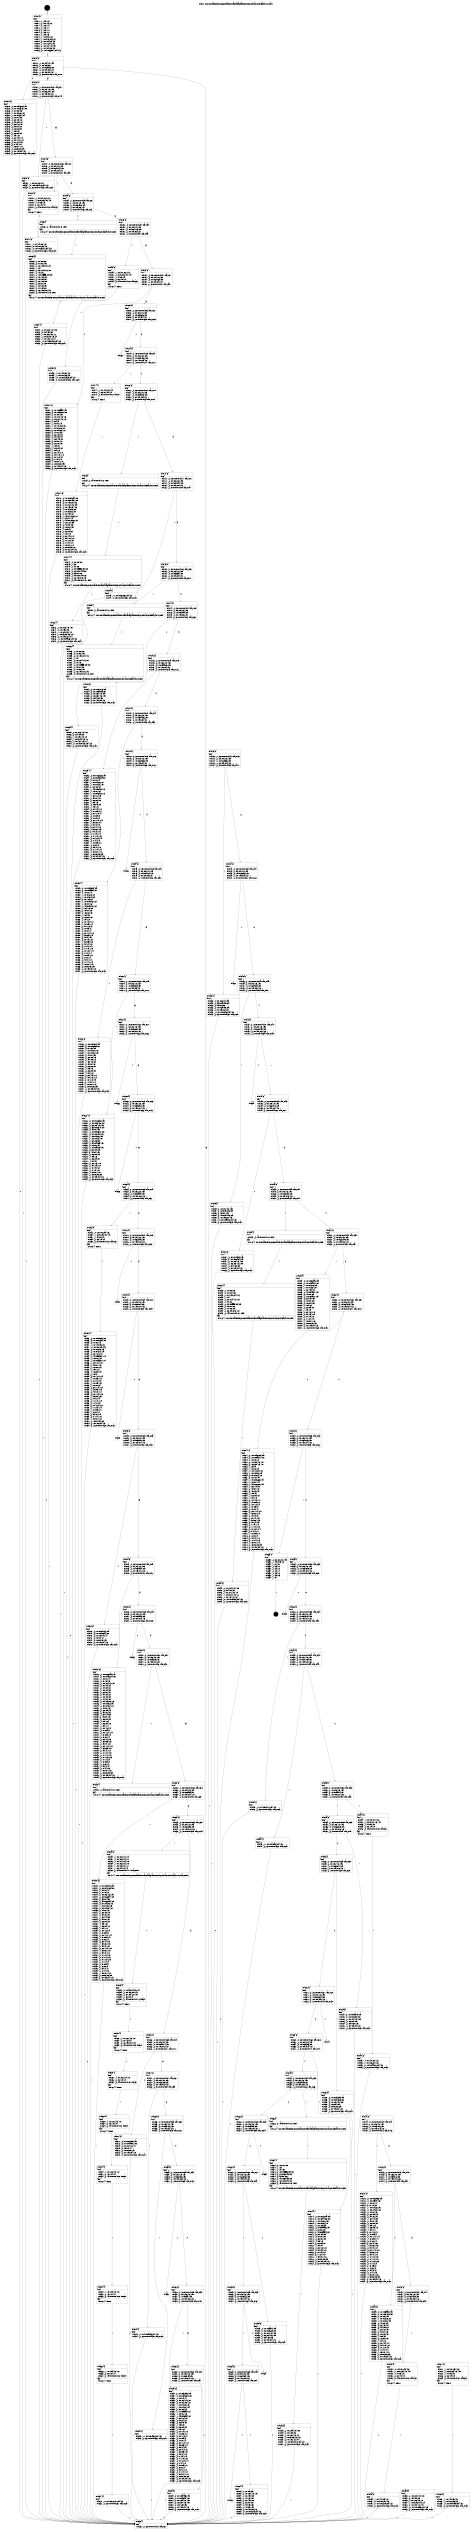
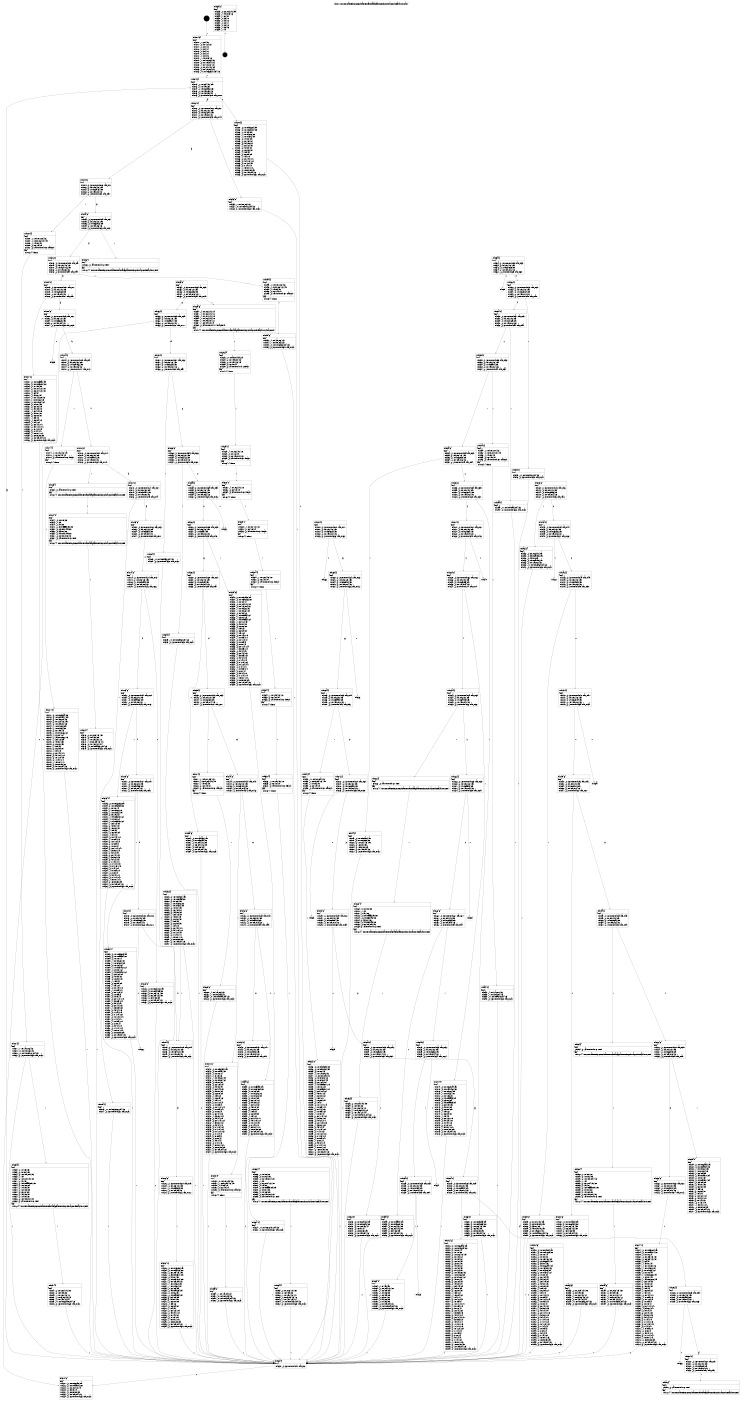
(74, 244) -> (37, 1110)
(125, 611) -> none
none -> (208, 698)
(112, 957) -> (181, 993)
(134, 1005) -> none
(305, 1438) -> none
(188, 1790) -> none
(129, 2339) -> (184, 1376)
